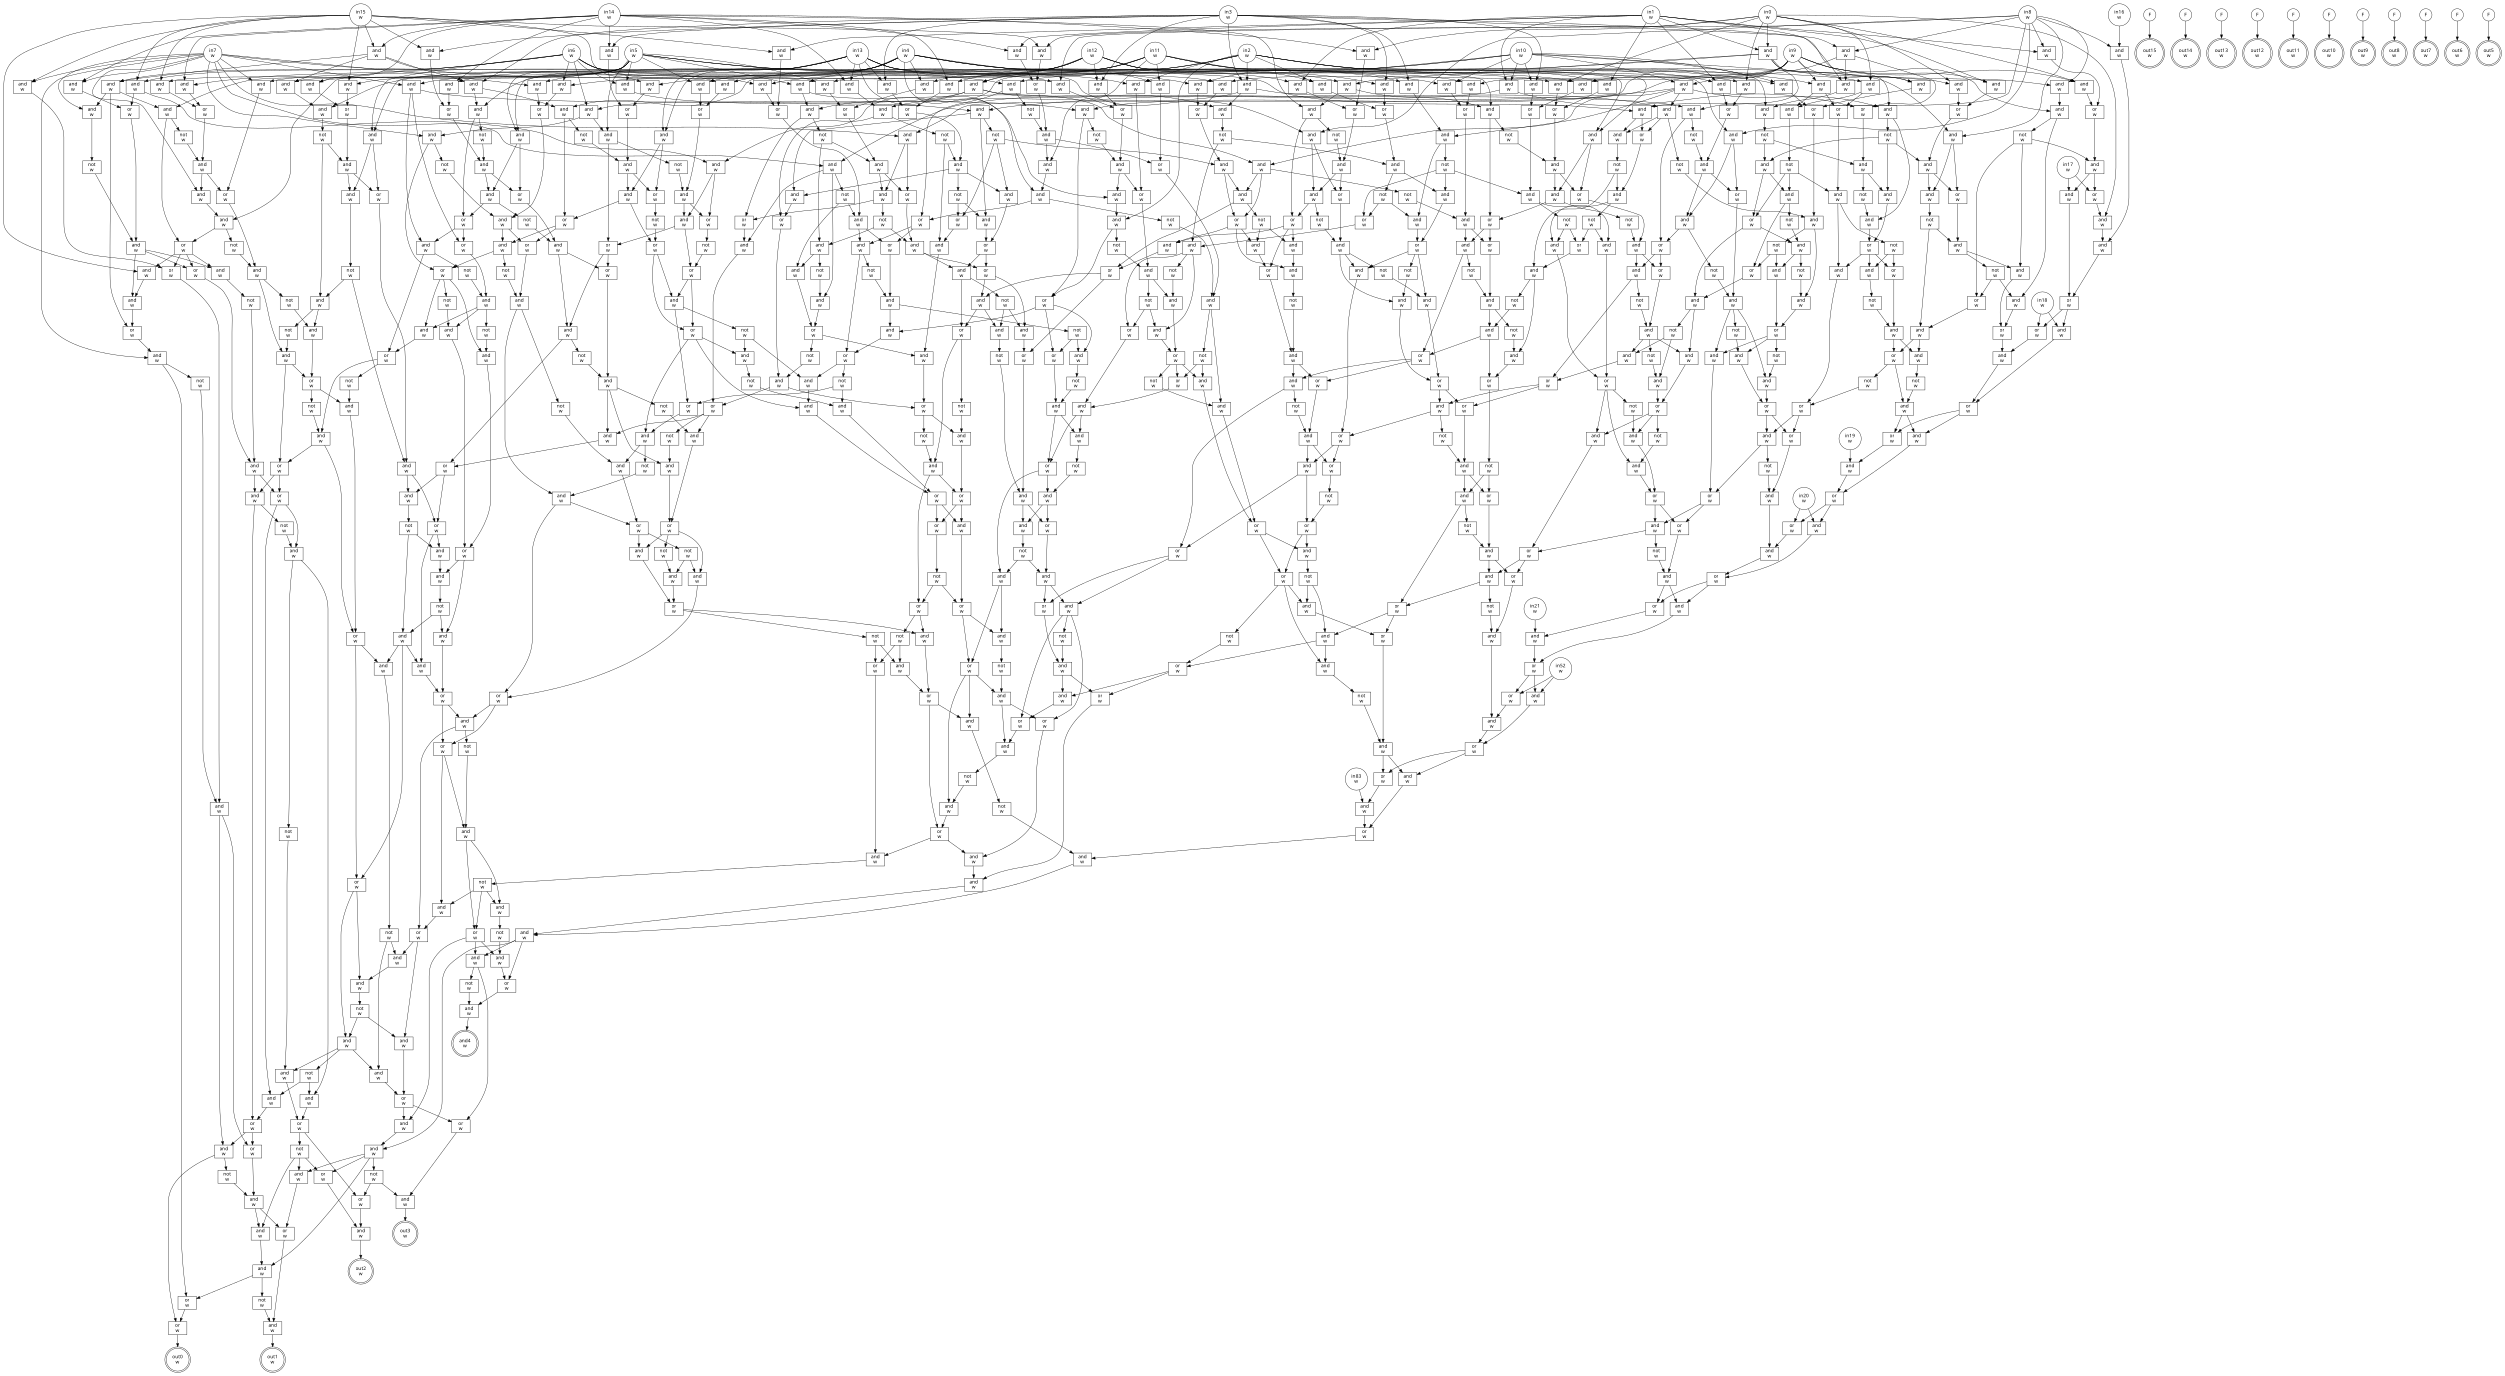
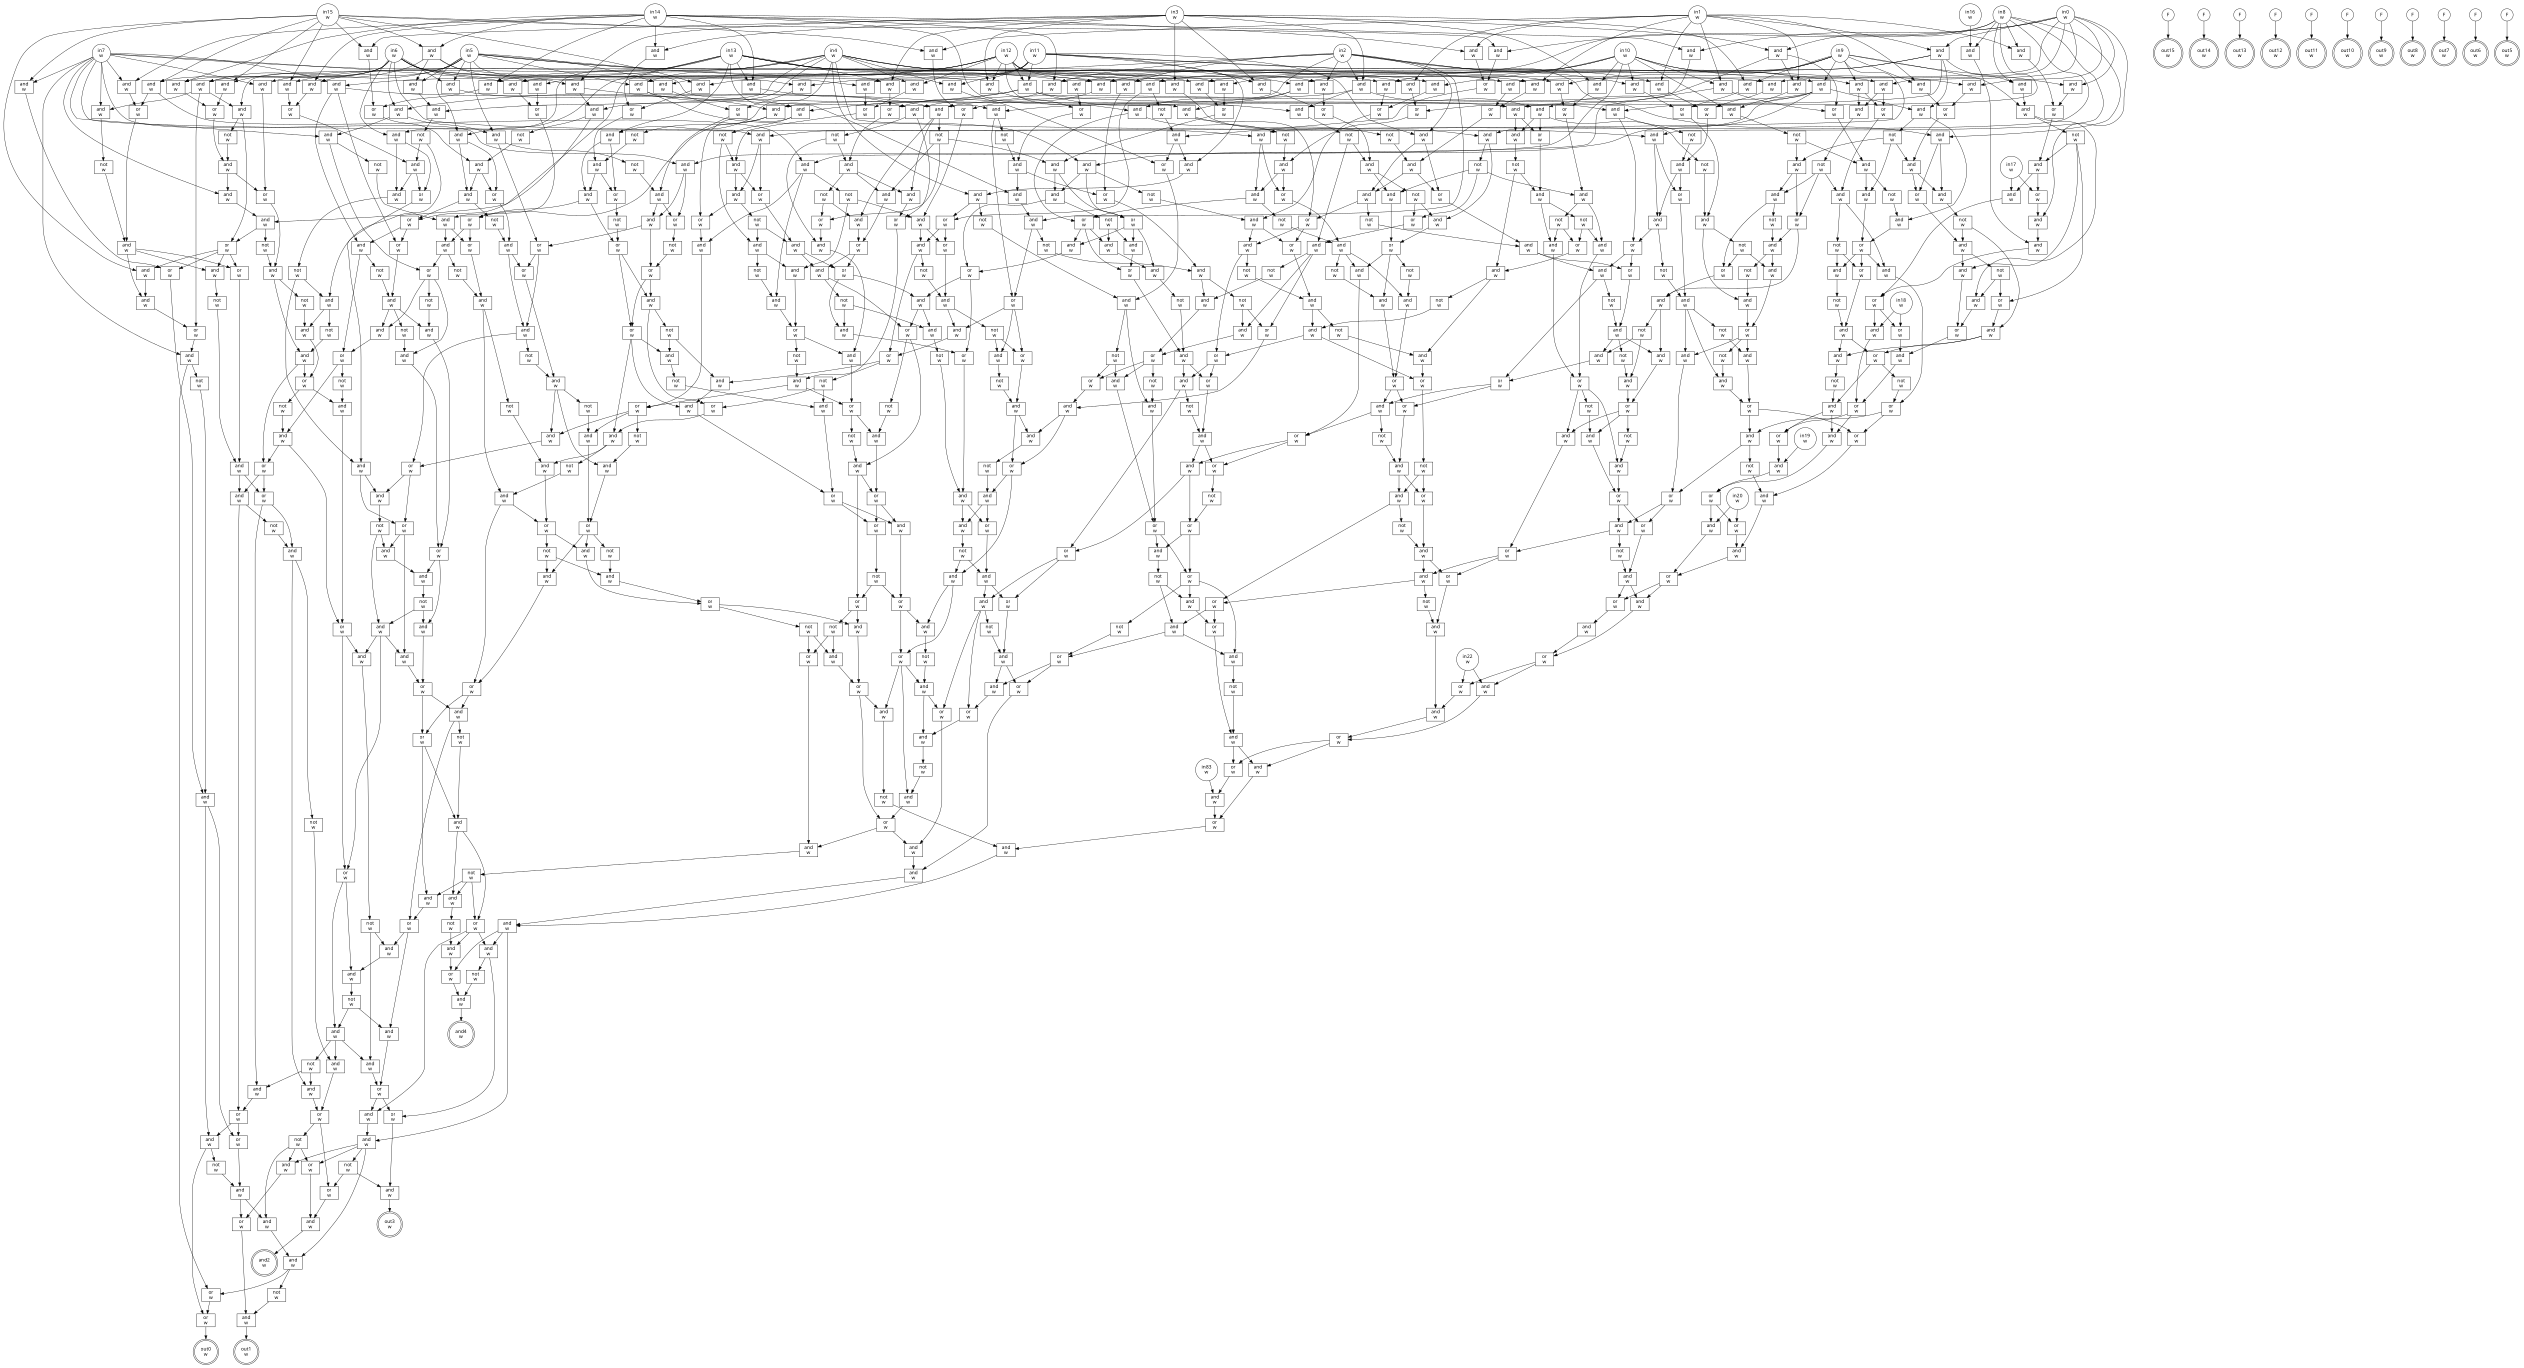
(1535, 609) -> none
(1561, 669) -> (1468, 659)
(361, 1271) -> (264, 1263)
